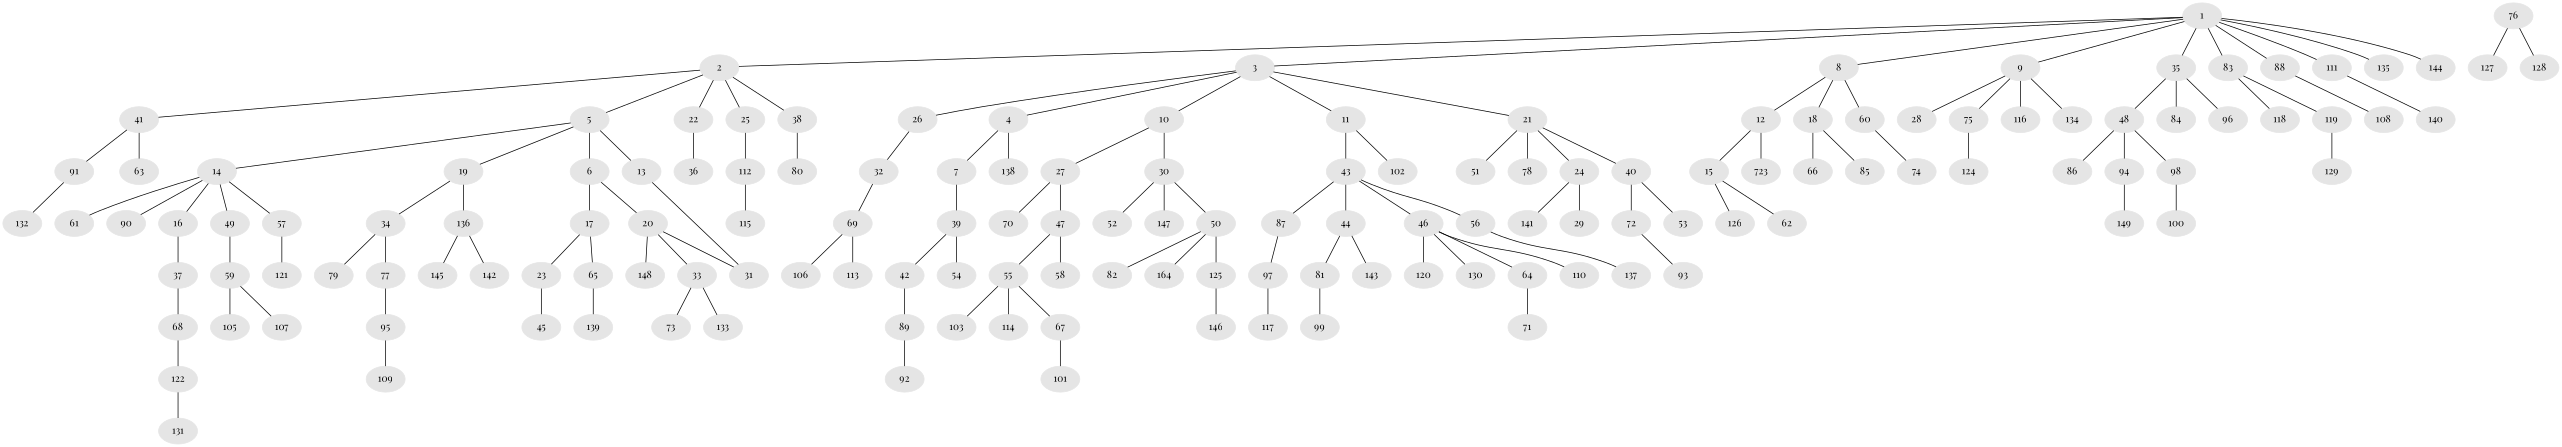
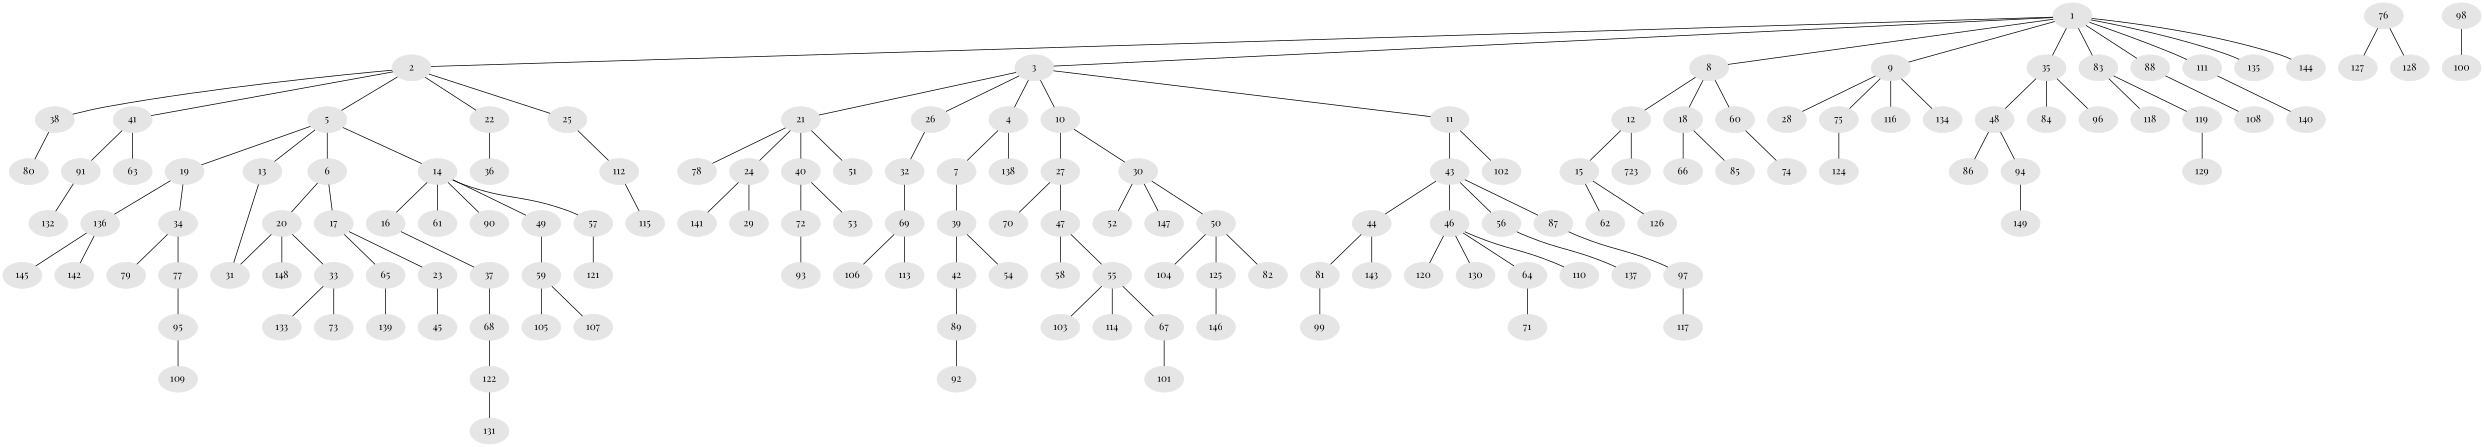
(2150, 146) -> none
(1164, 275) -> (1164, 275)
